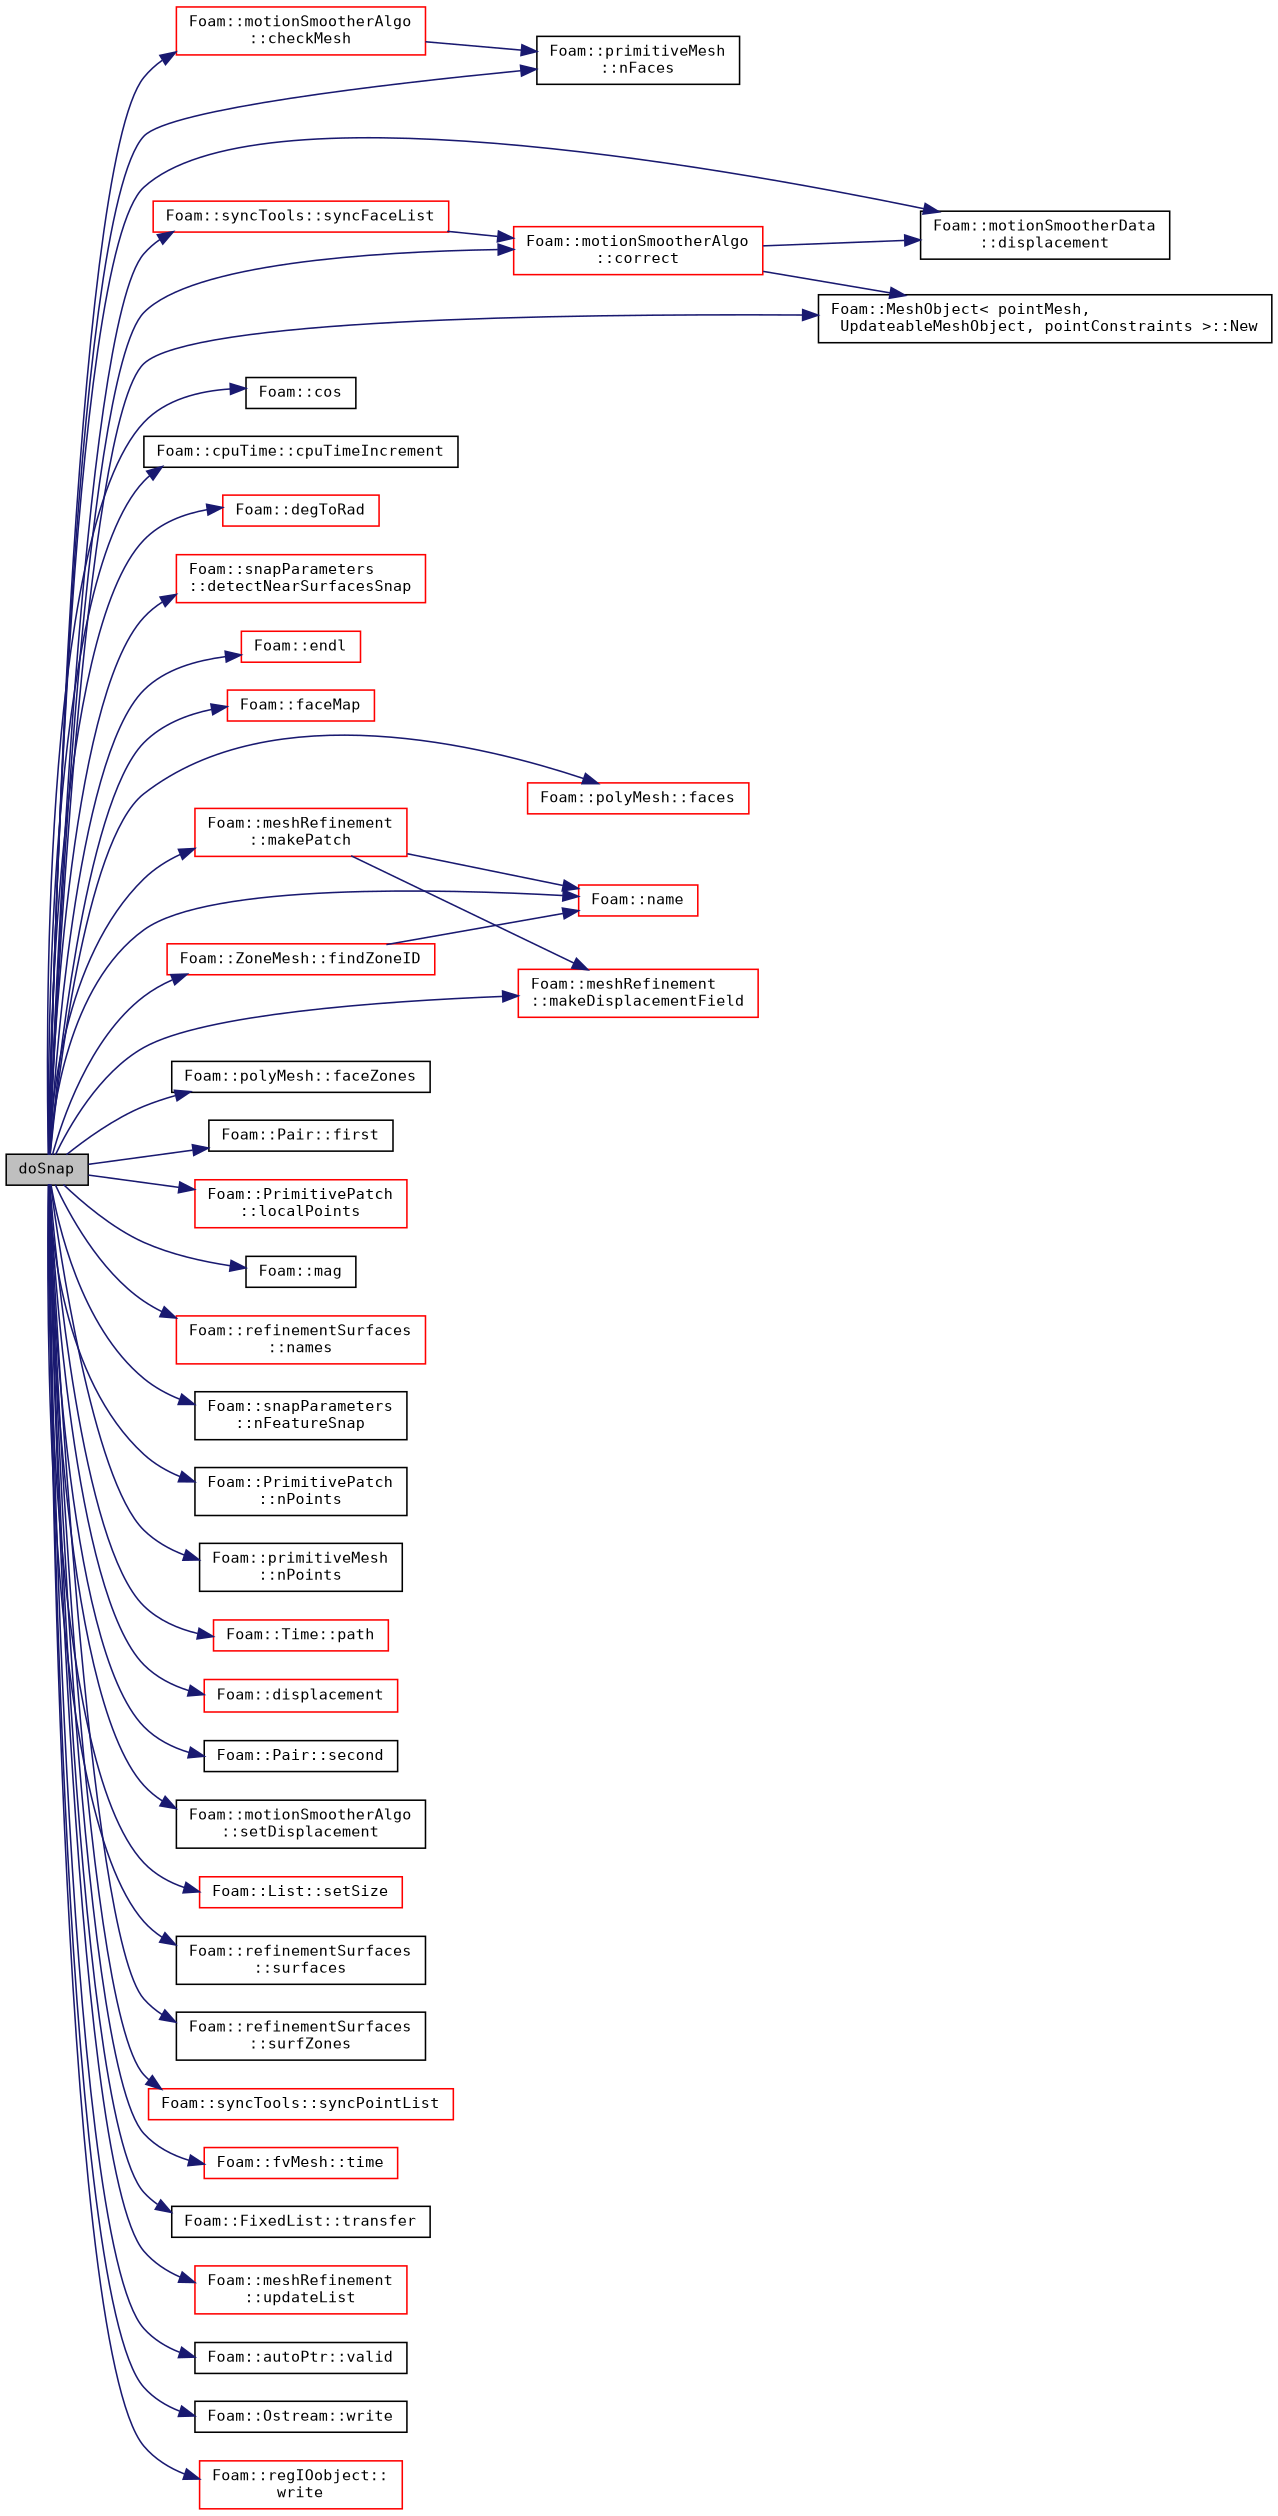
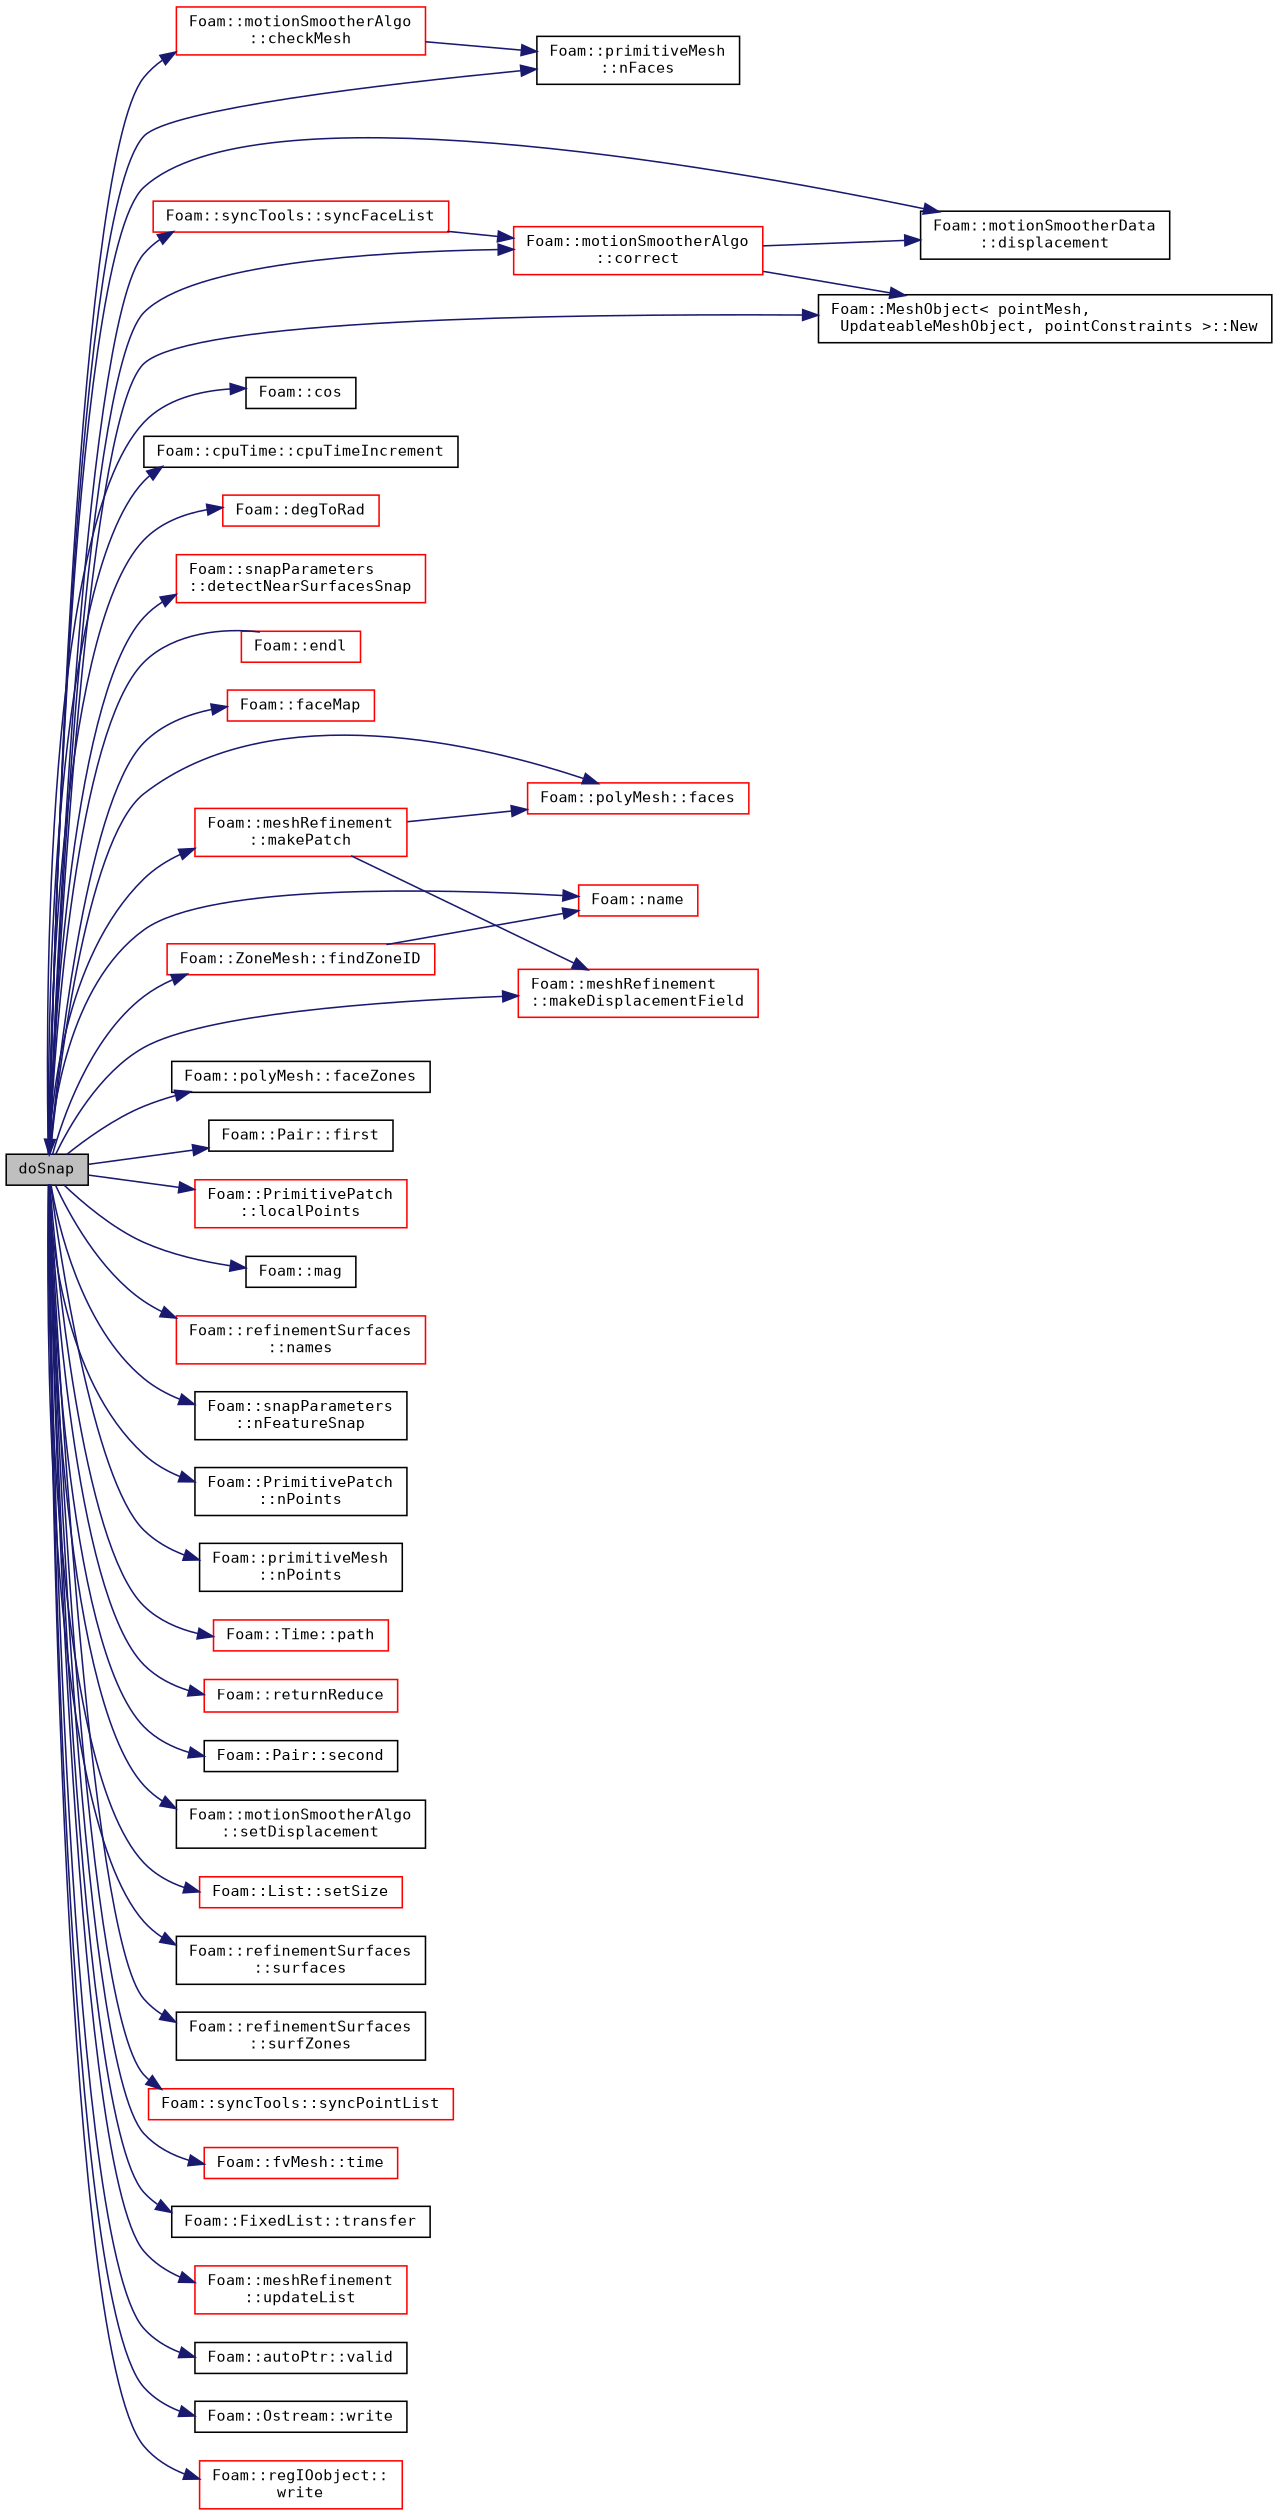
(485, 870) -> (459, 816)
(81, 872) -> (104, 744)
(301, 1696) -> (301, 1696)
